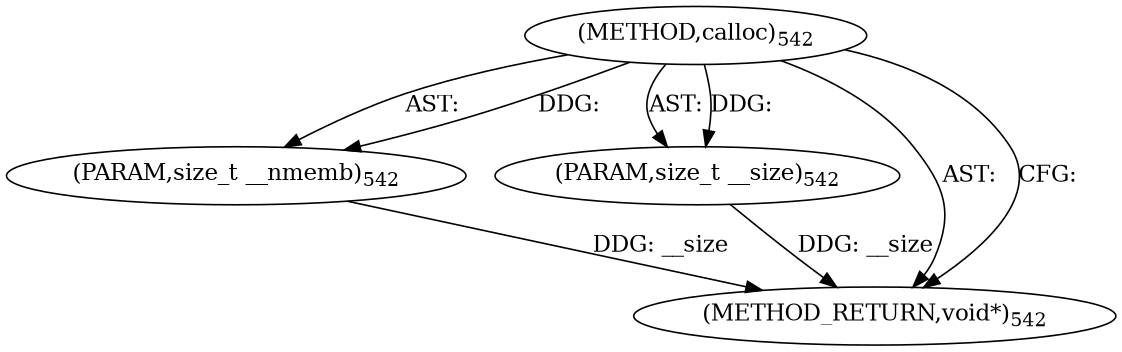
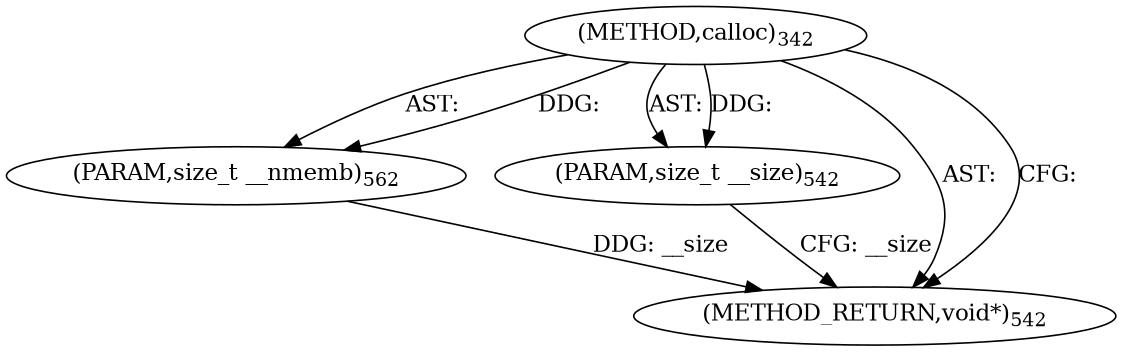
(796, 33) -> (796, 33)
(381, 173) -> (381, 173)
(866, 246) -> (866, 246)
